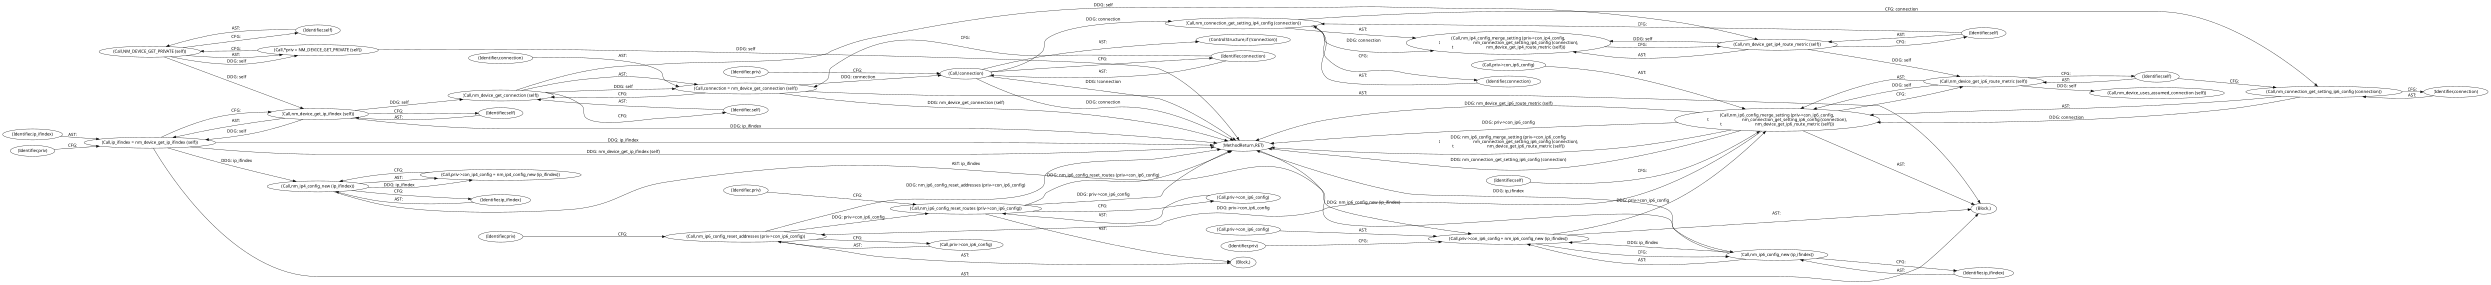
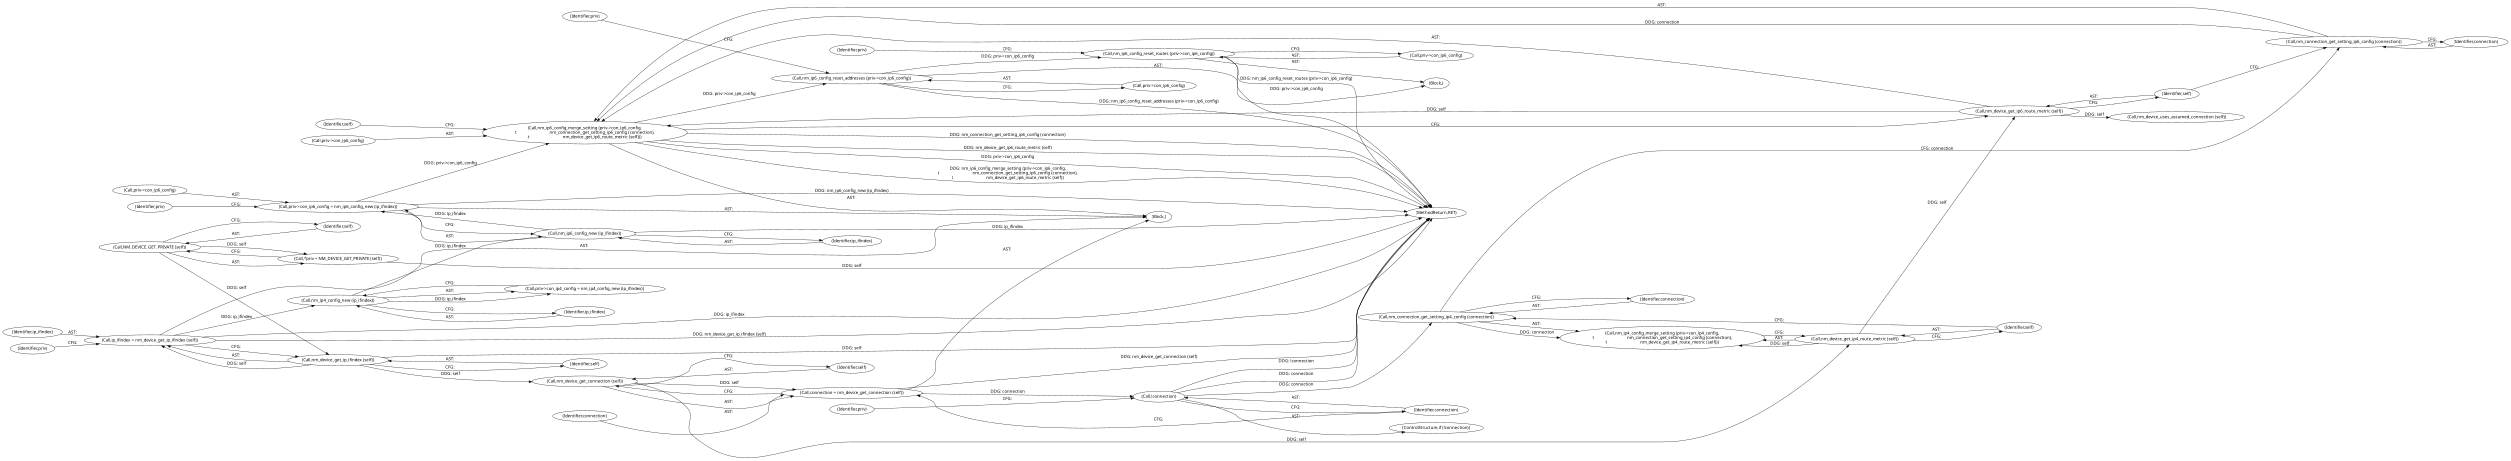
(746, 126) -> (852, 348)
(966, 164) -> (451, 246)
(1352, 214) -> (908, 194)
